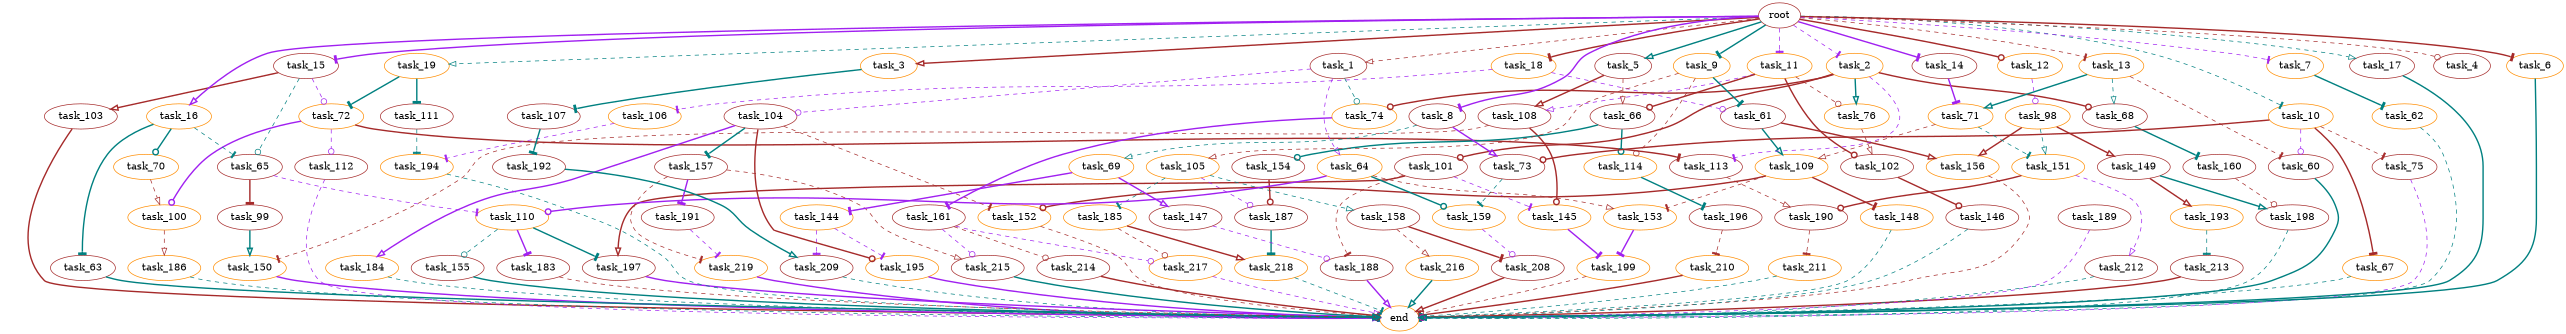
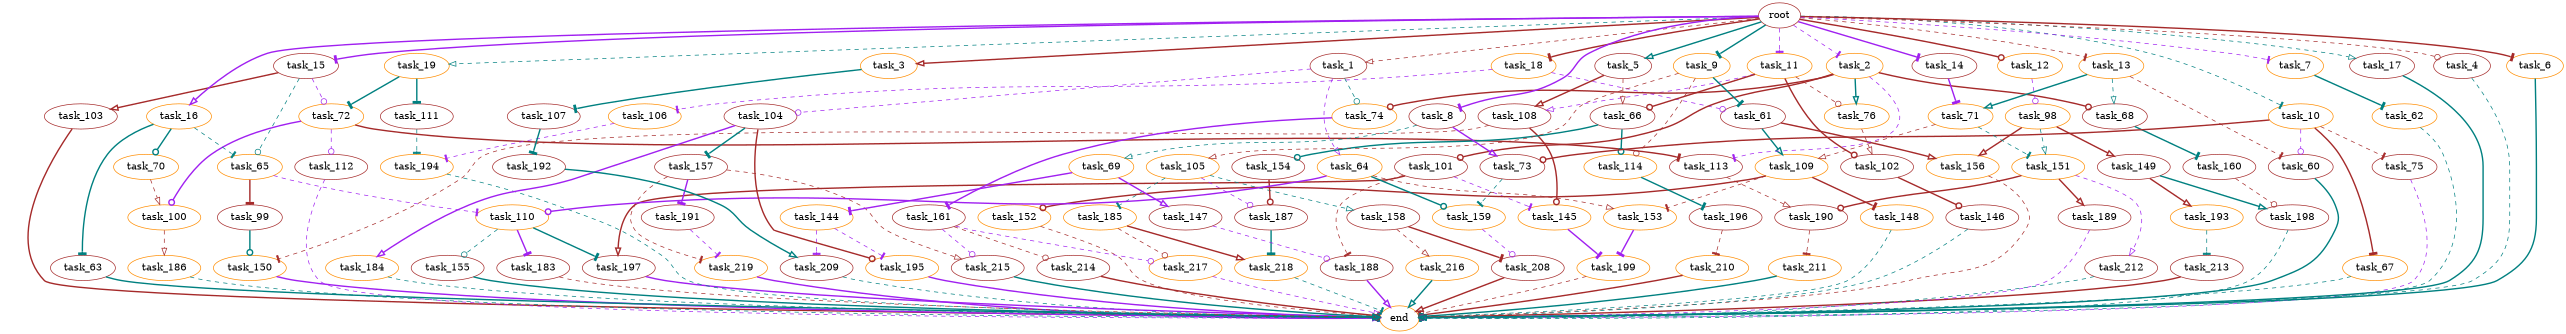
(886, 166) -> none
(250, 167) -> (250, 167)
none -> (2069, 189)
(250, 240) -> (250, 240)
(1601, 301) -> (1601, 301)
none -> (2063, 307)
